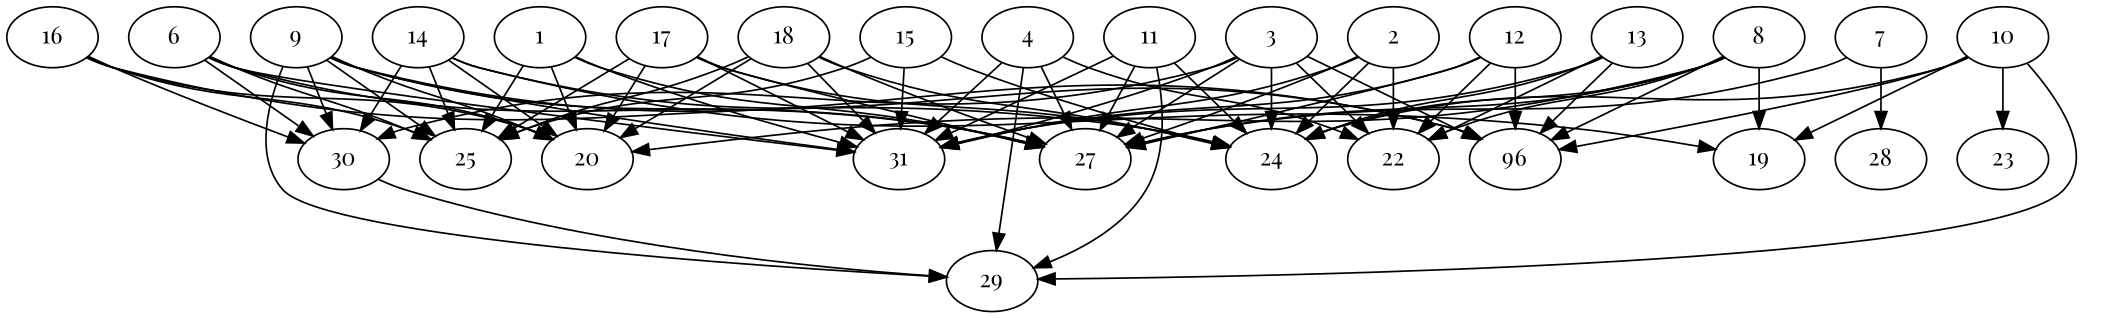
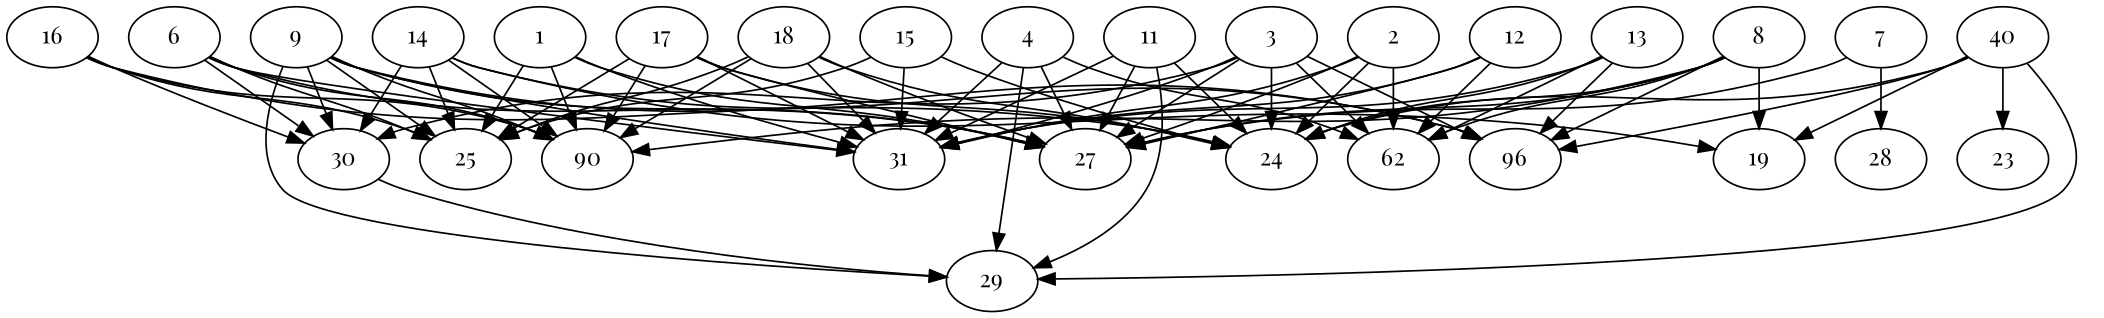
(2003, 37) -> (2003, 37)
(1515, 90) -> none
(587, 159) -> (587, 159)
(1393, 159) -> (1393, 159)
